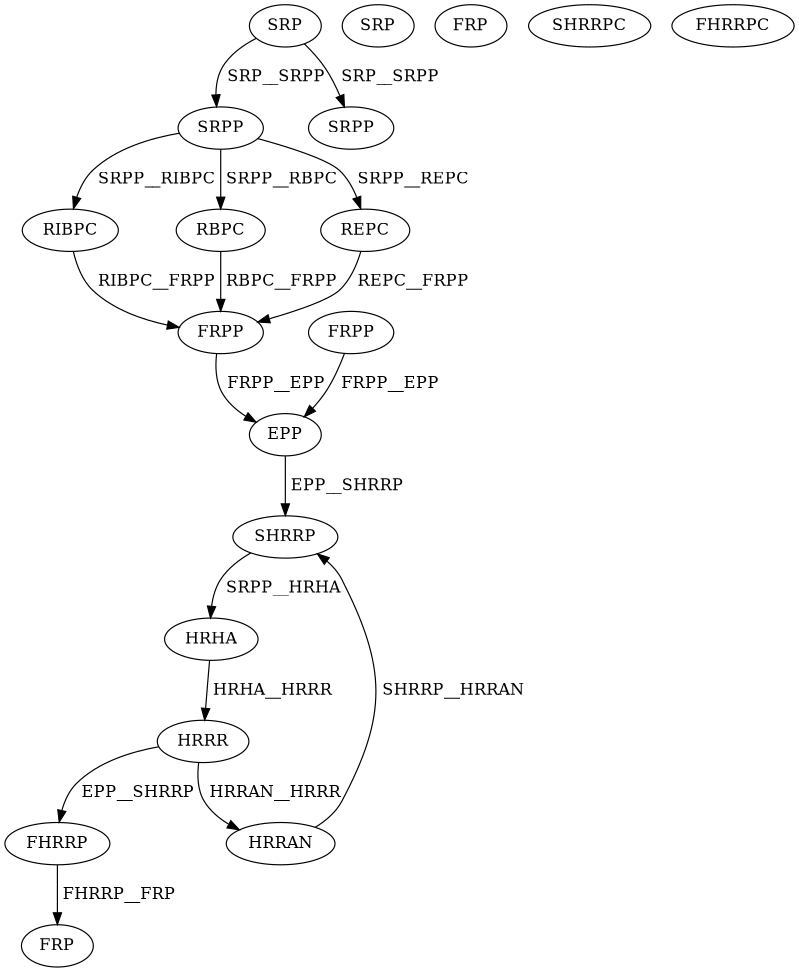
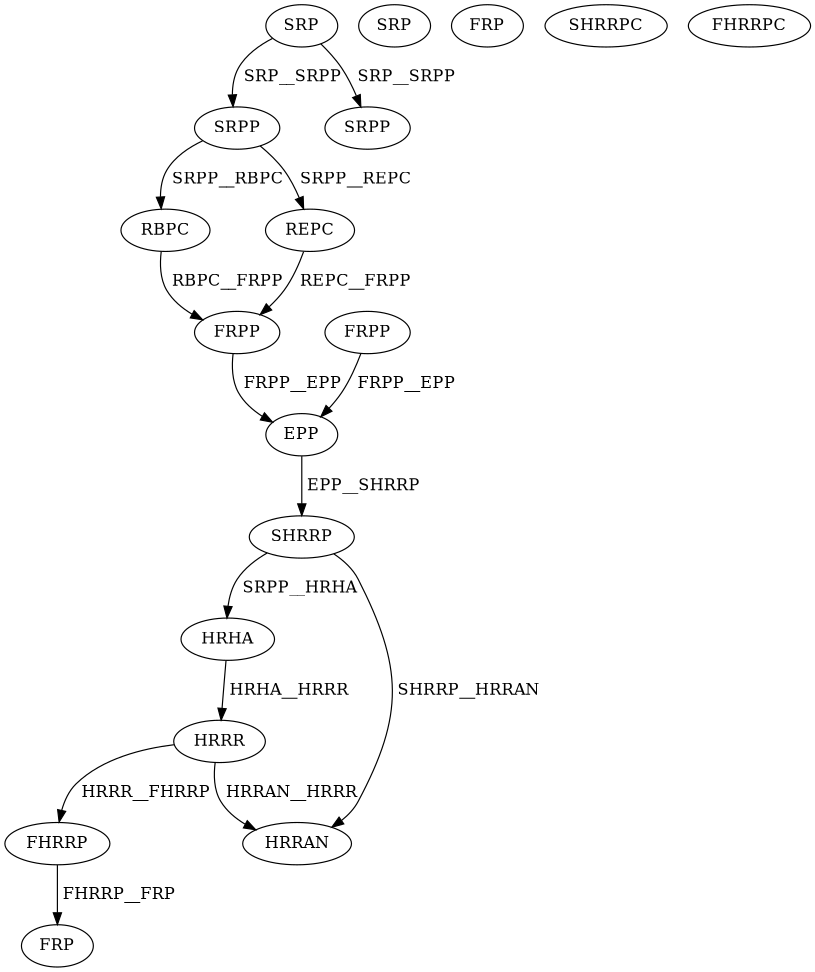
(70, 230) -> none
(375, 697) -> (392, 685)
(136, 793) -> (144, 793)
